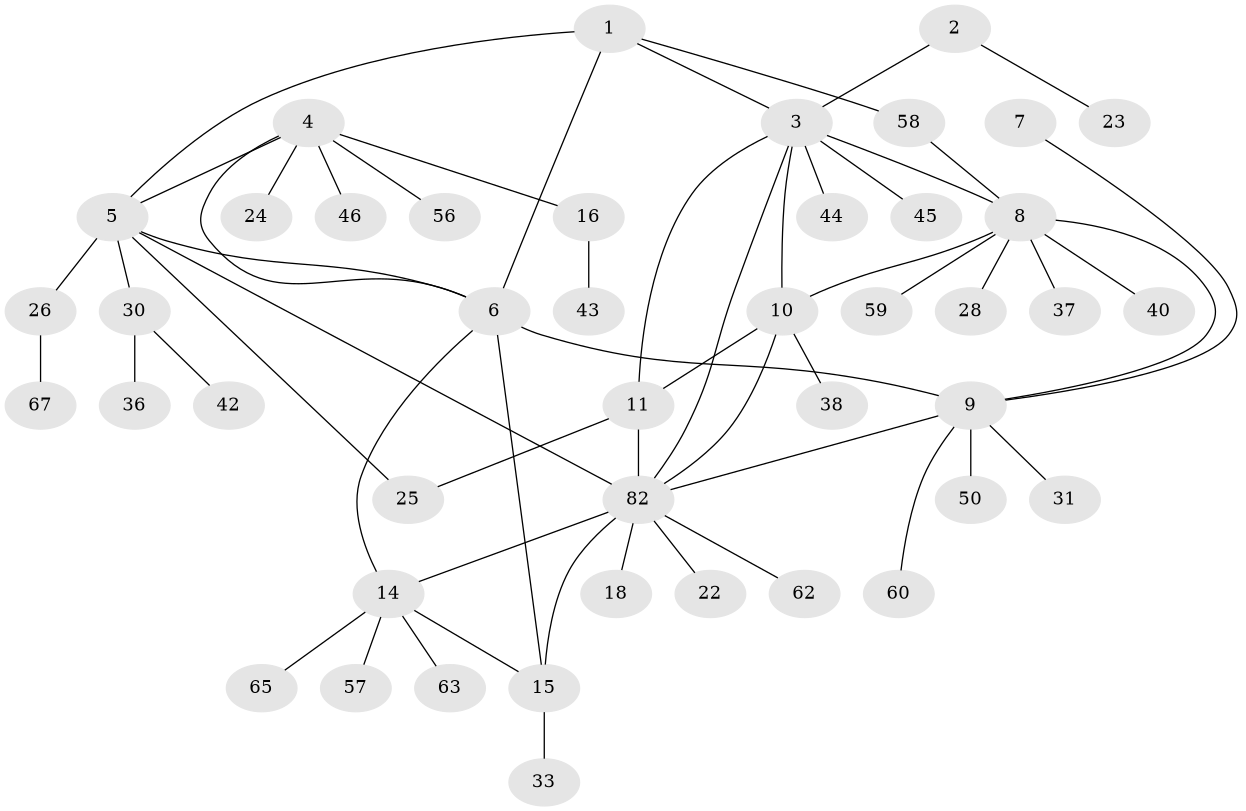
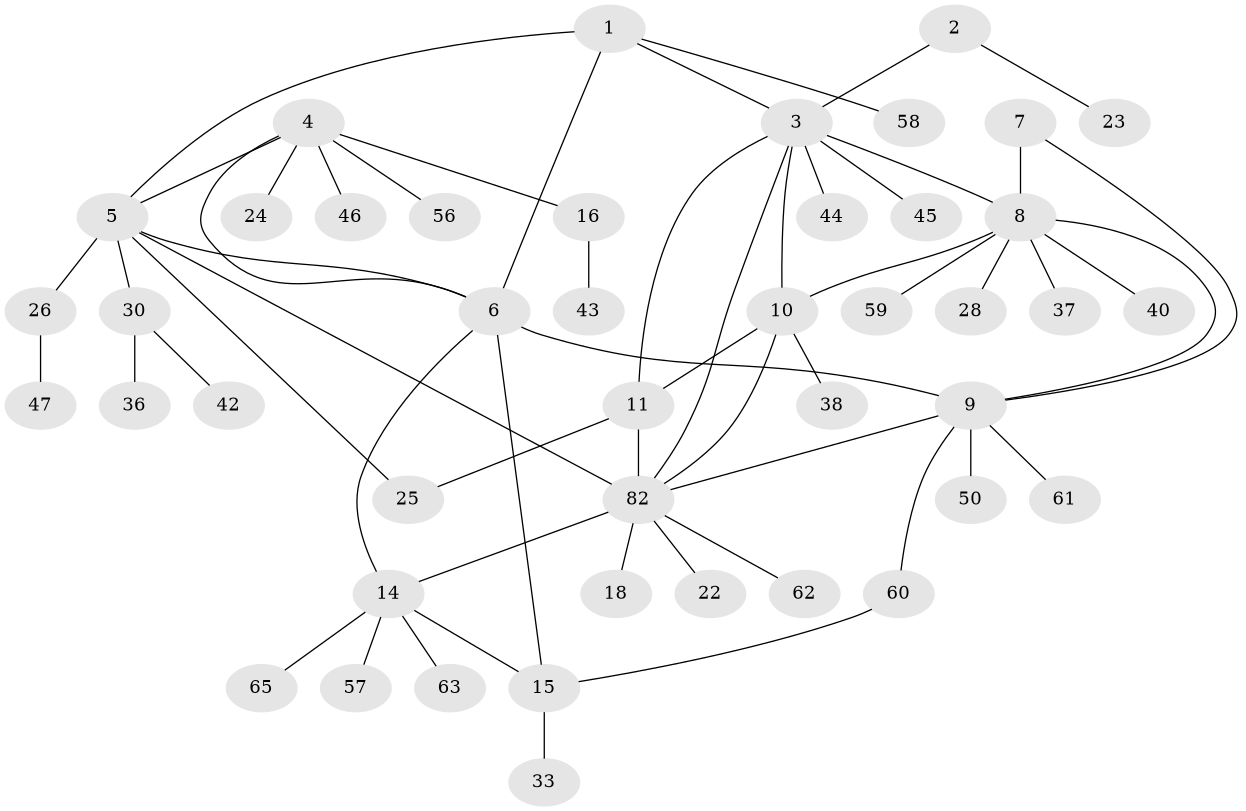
(965, 170) -> (1020, 170)
(41, 406) -> (41, 406)
(1065, 500) -> (1065, 500)
(563, 583) -> (727, 652)
